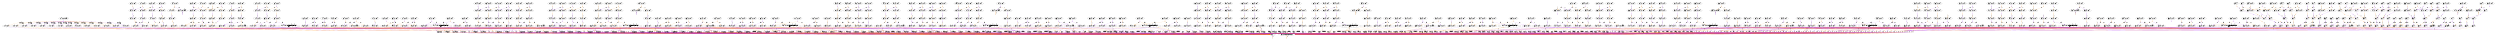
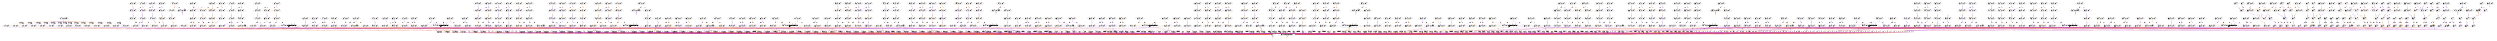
(203, 4) -> none
(267, 4) -> none
none -> (1562, 4)
none -> (2044, 11)
none -> (1557, 18)
none -> (2171, 26)
